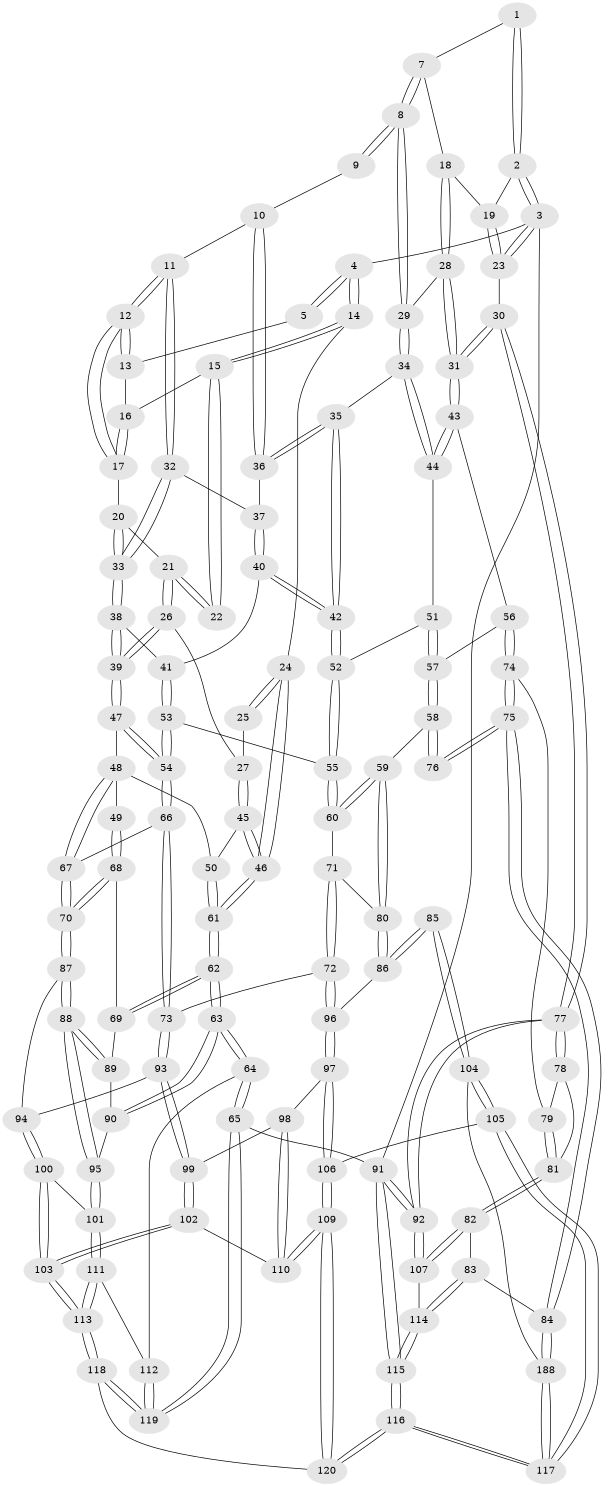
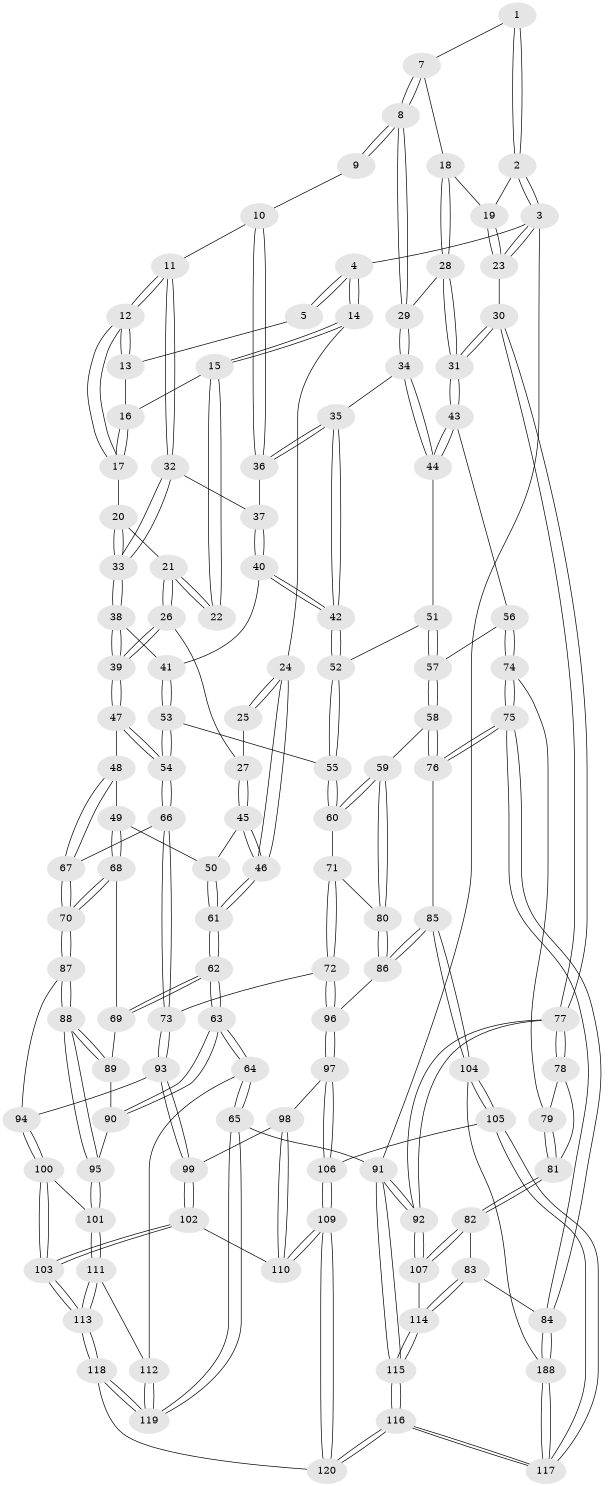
(186, 803) -> (159, 841)
none -> (433, 844)
